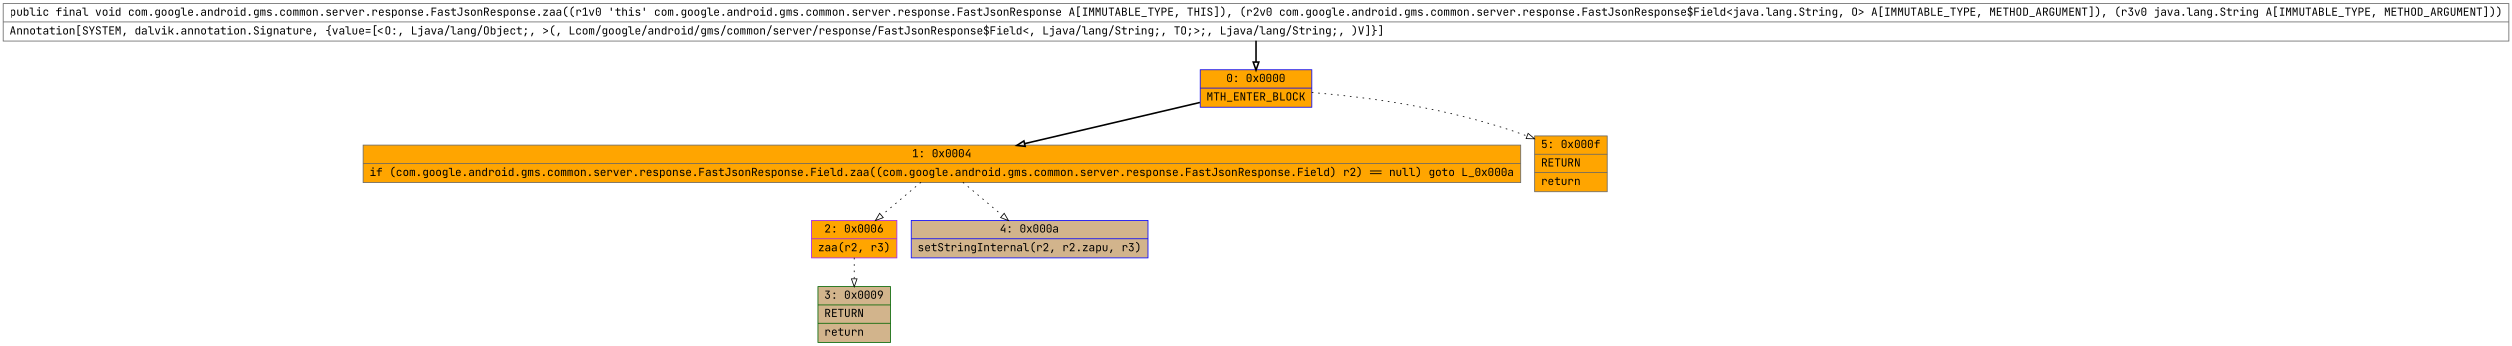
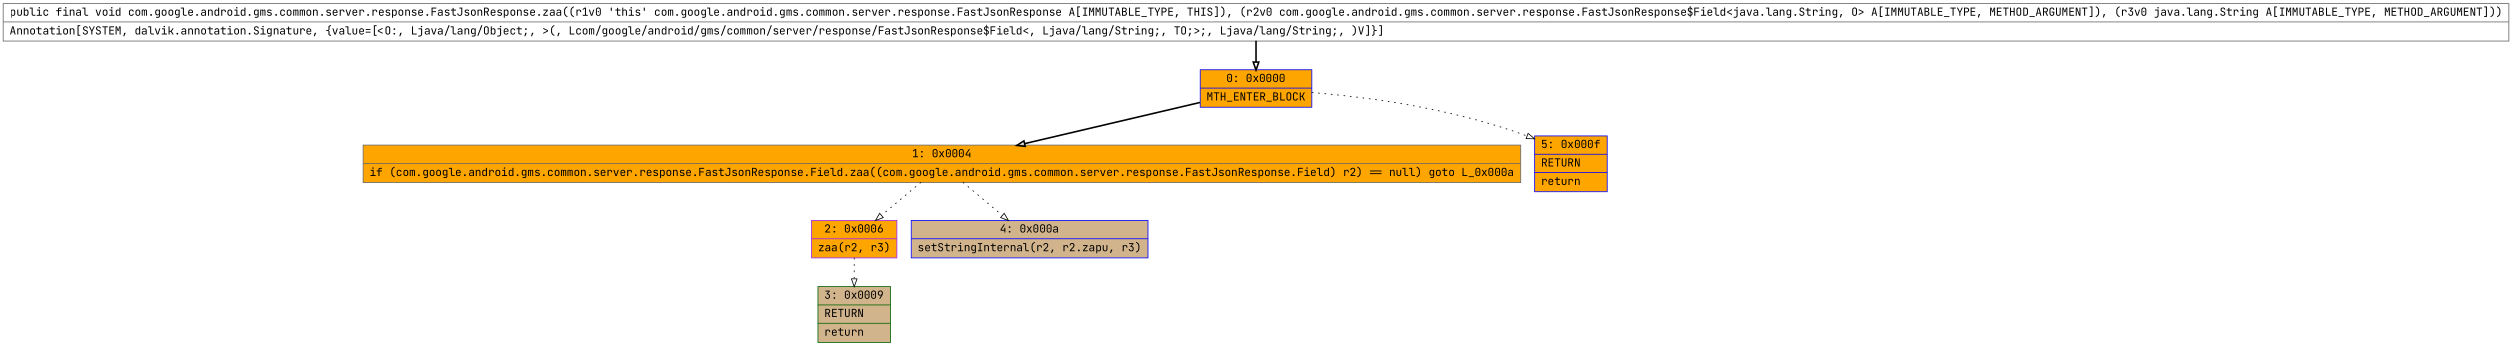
(1571, 164) -> (1571, 164)
